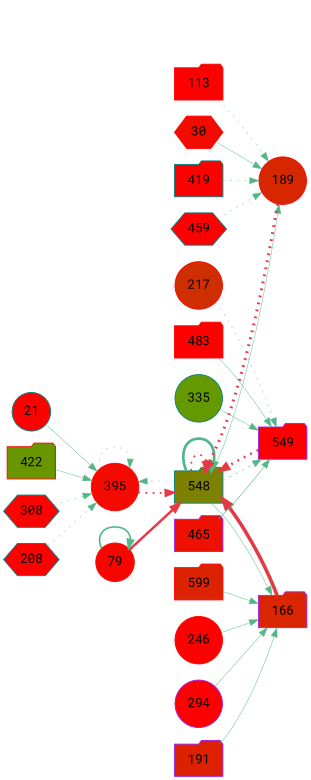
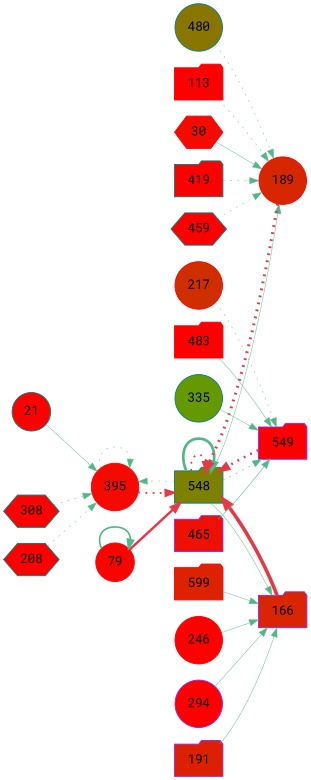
none -> (199, 27)
(31, 463) -> none
